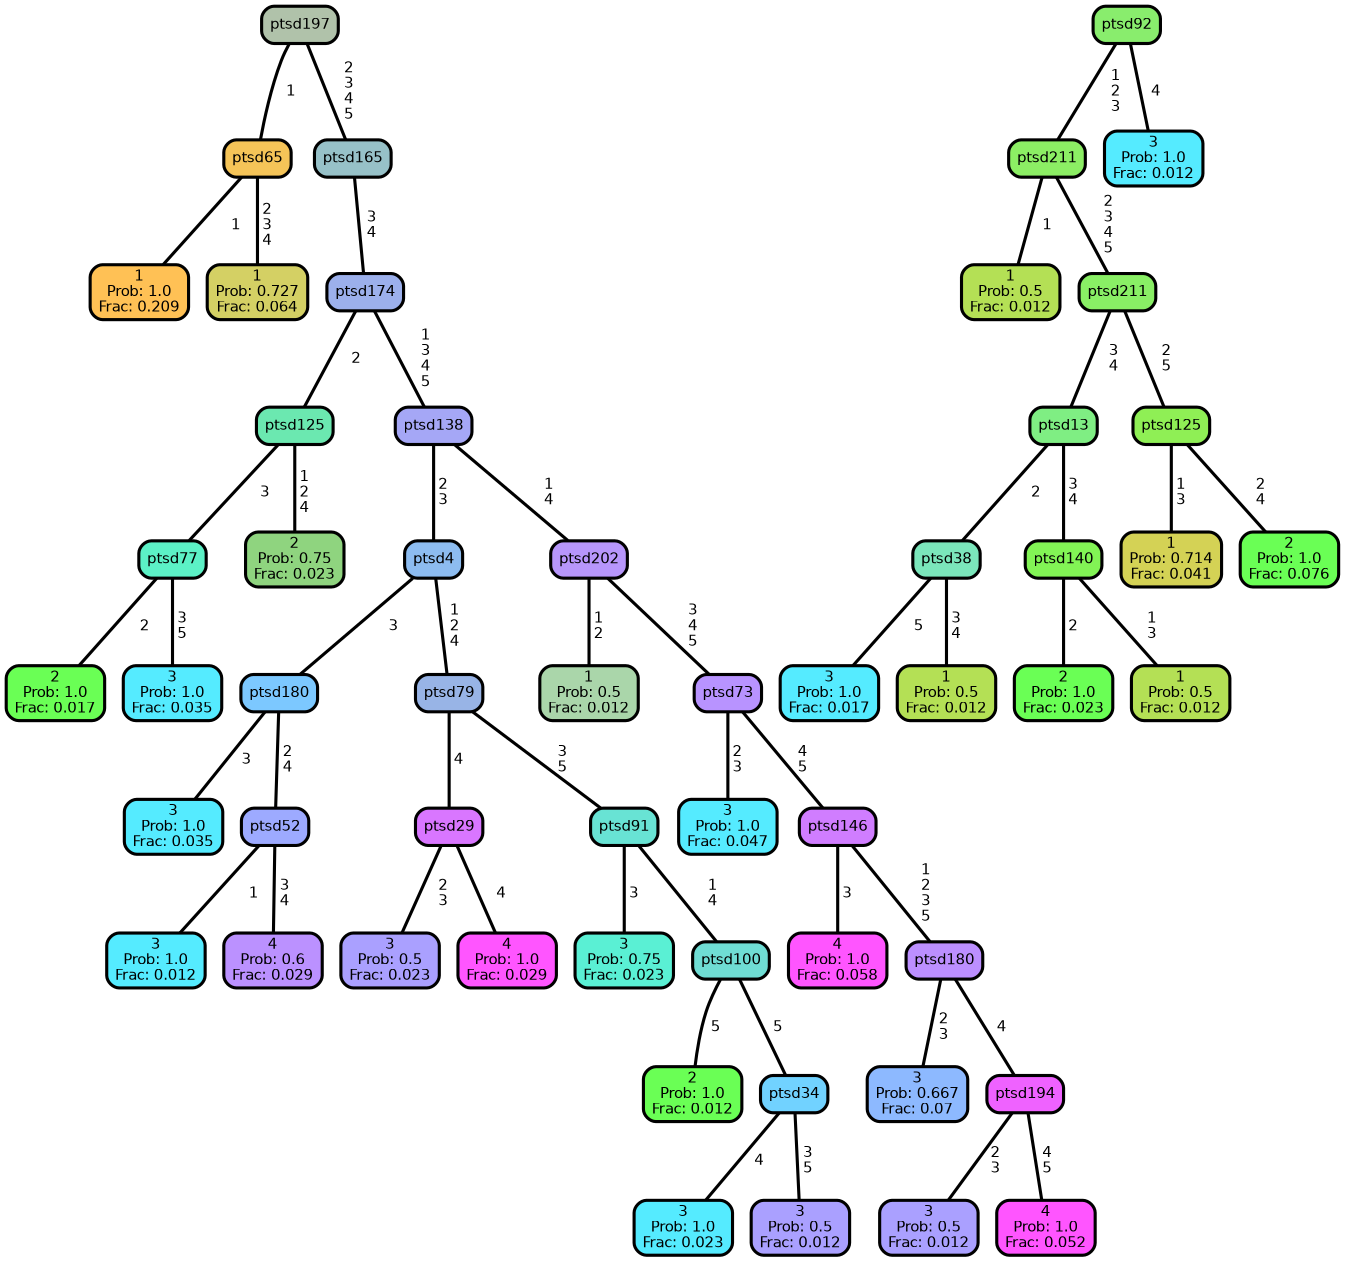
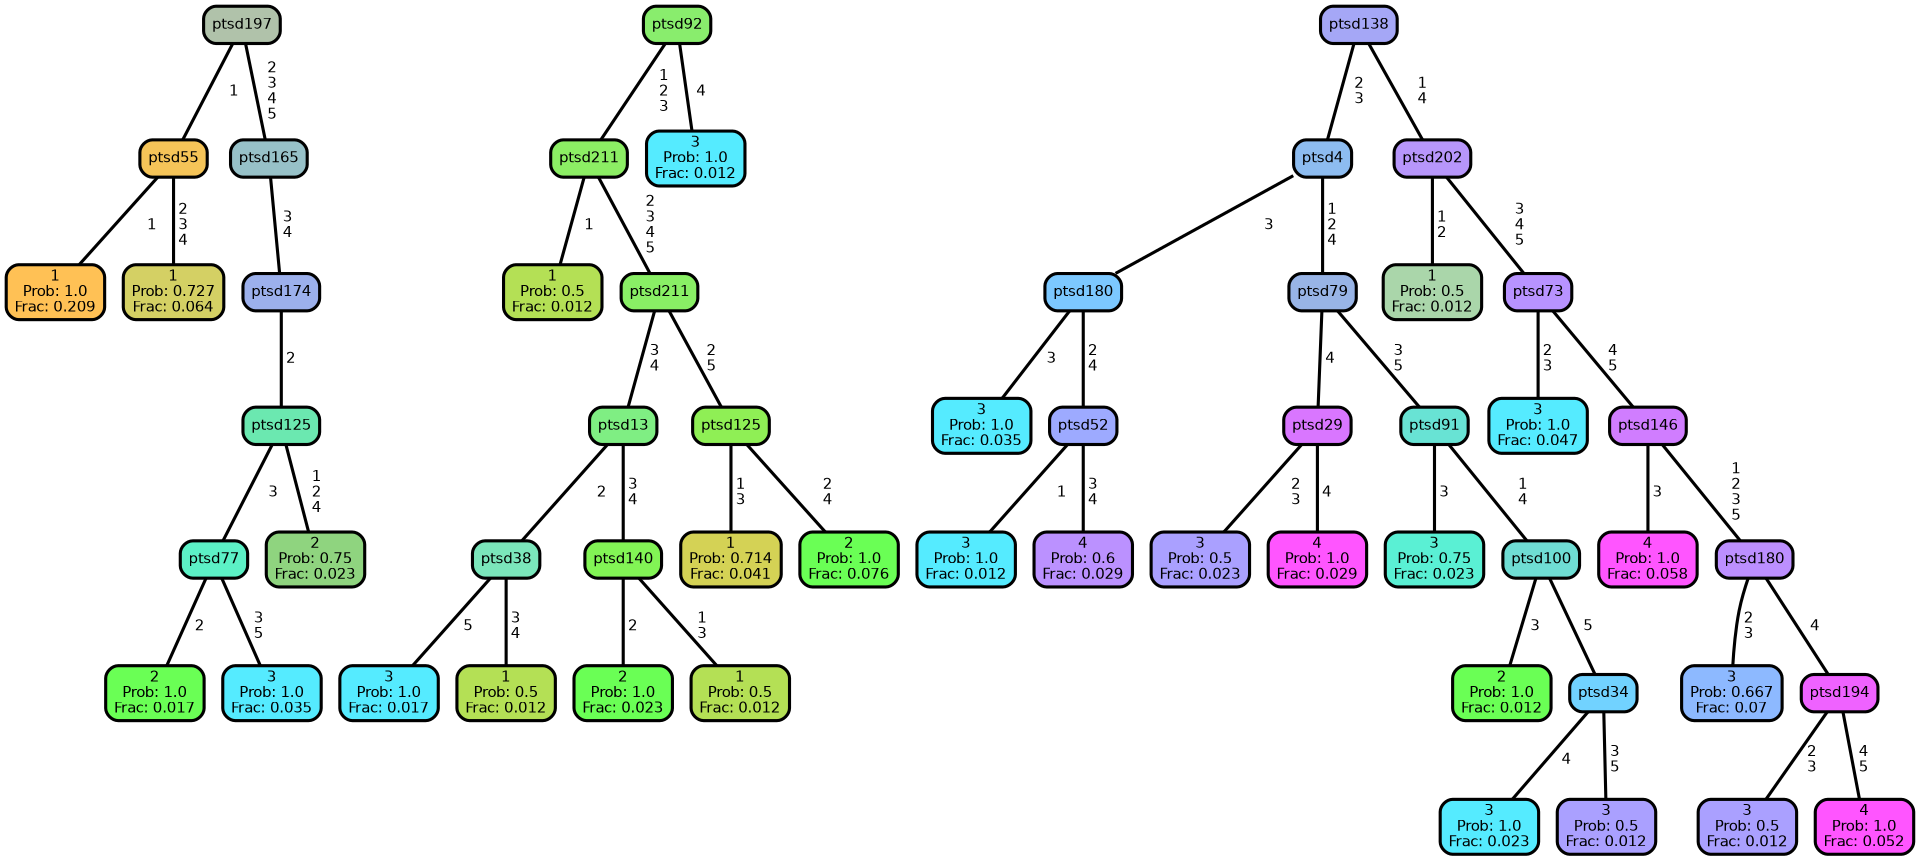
(257, 159) -> (174, 159)
(399, 359) -> none
(713, 1027) -> (1533, 626)
